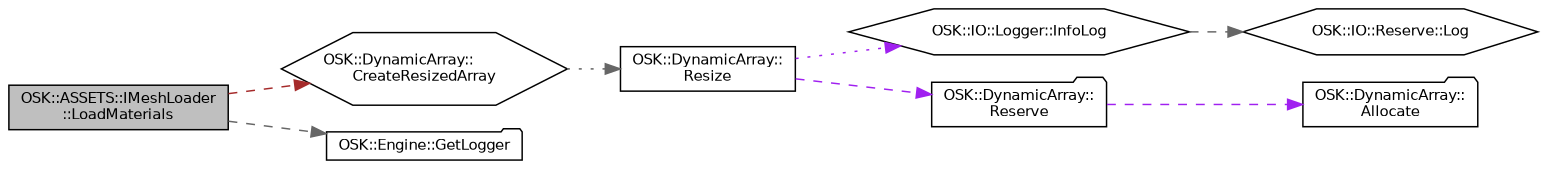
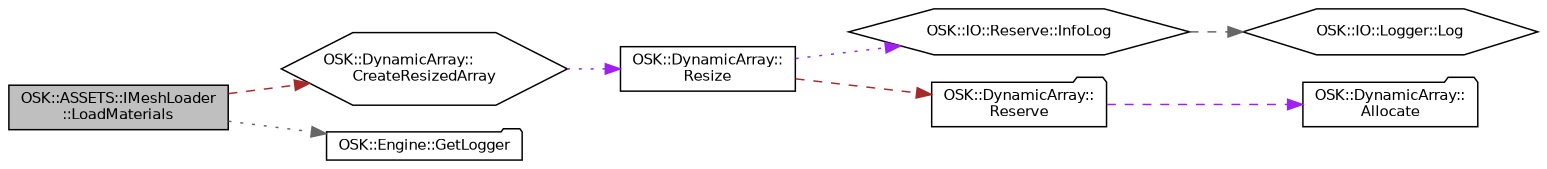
(1019, 32) -> (1019, 32)
(1390, 32) -> (1390, 32)
(586, 69) -> (586, 69)
(856, 86) -> (856, 86)
(270, 127) -> (270, 127)
